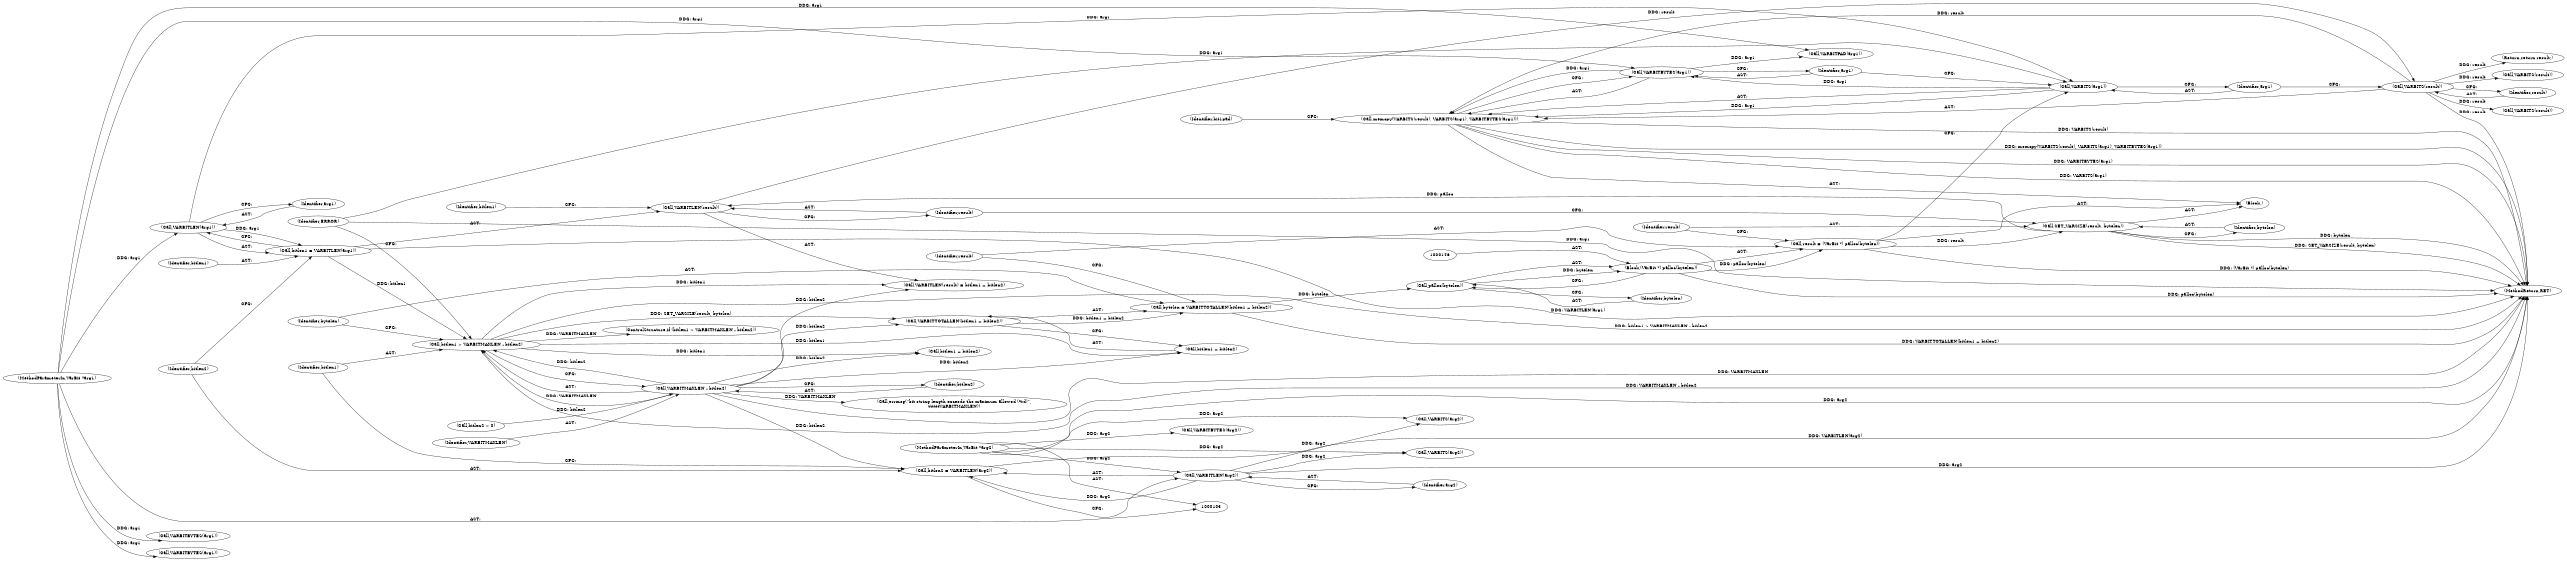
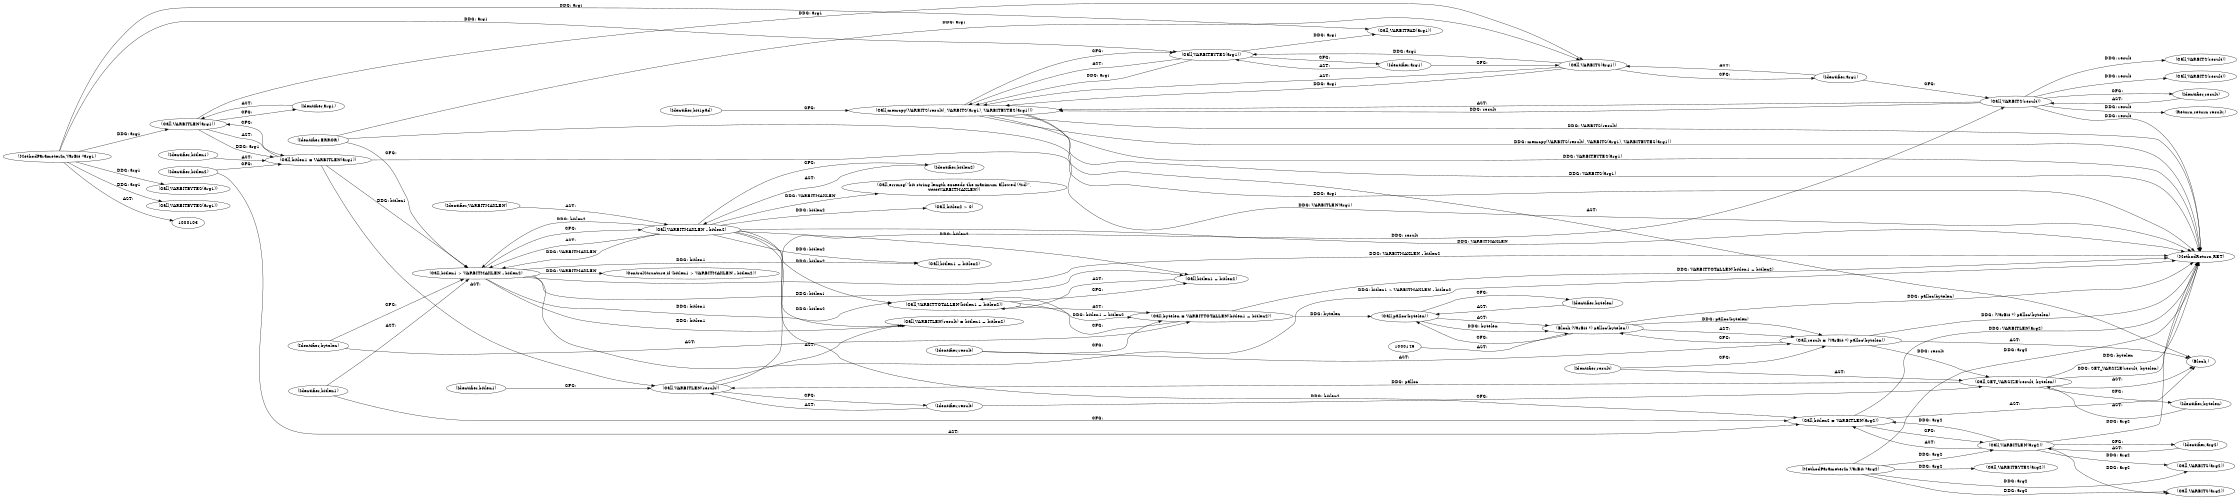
(1970, 165) -> (1703, 342)
(691, 314) -> (691, 307)
none -> (1075, 329)
none -> (2046, 408)
(587, 414) -> (822, 214)
(1081, 484) -> none
